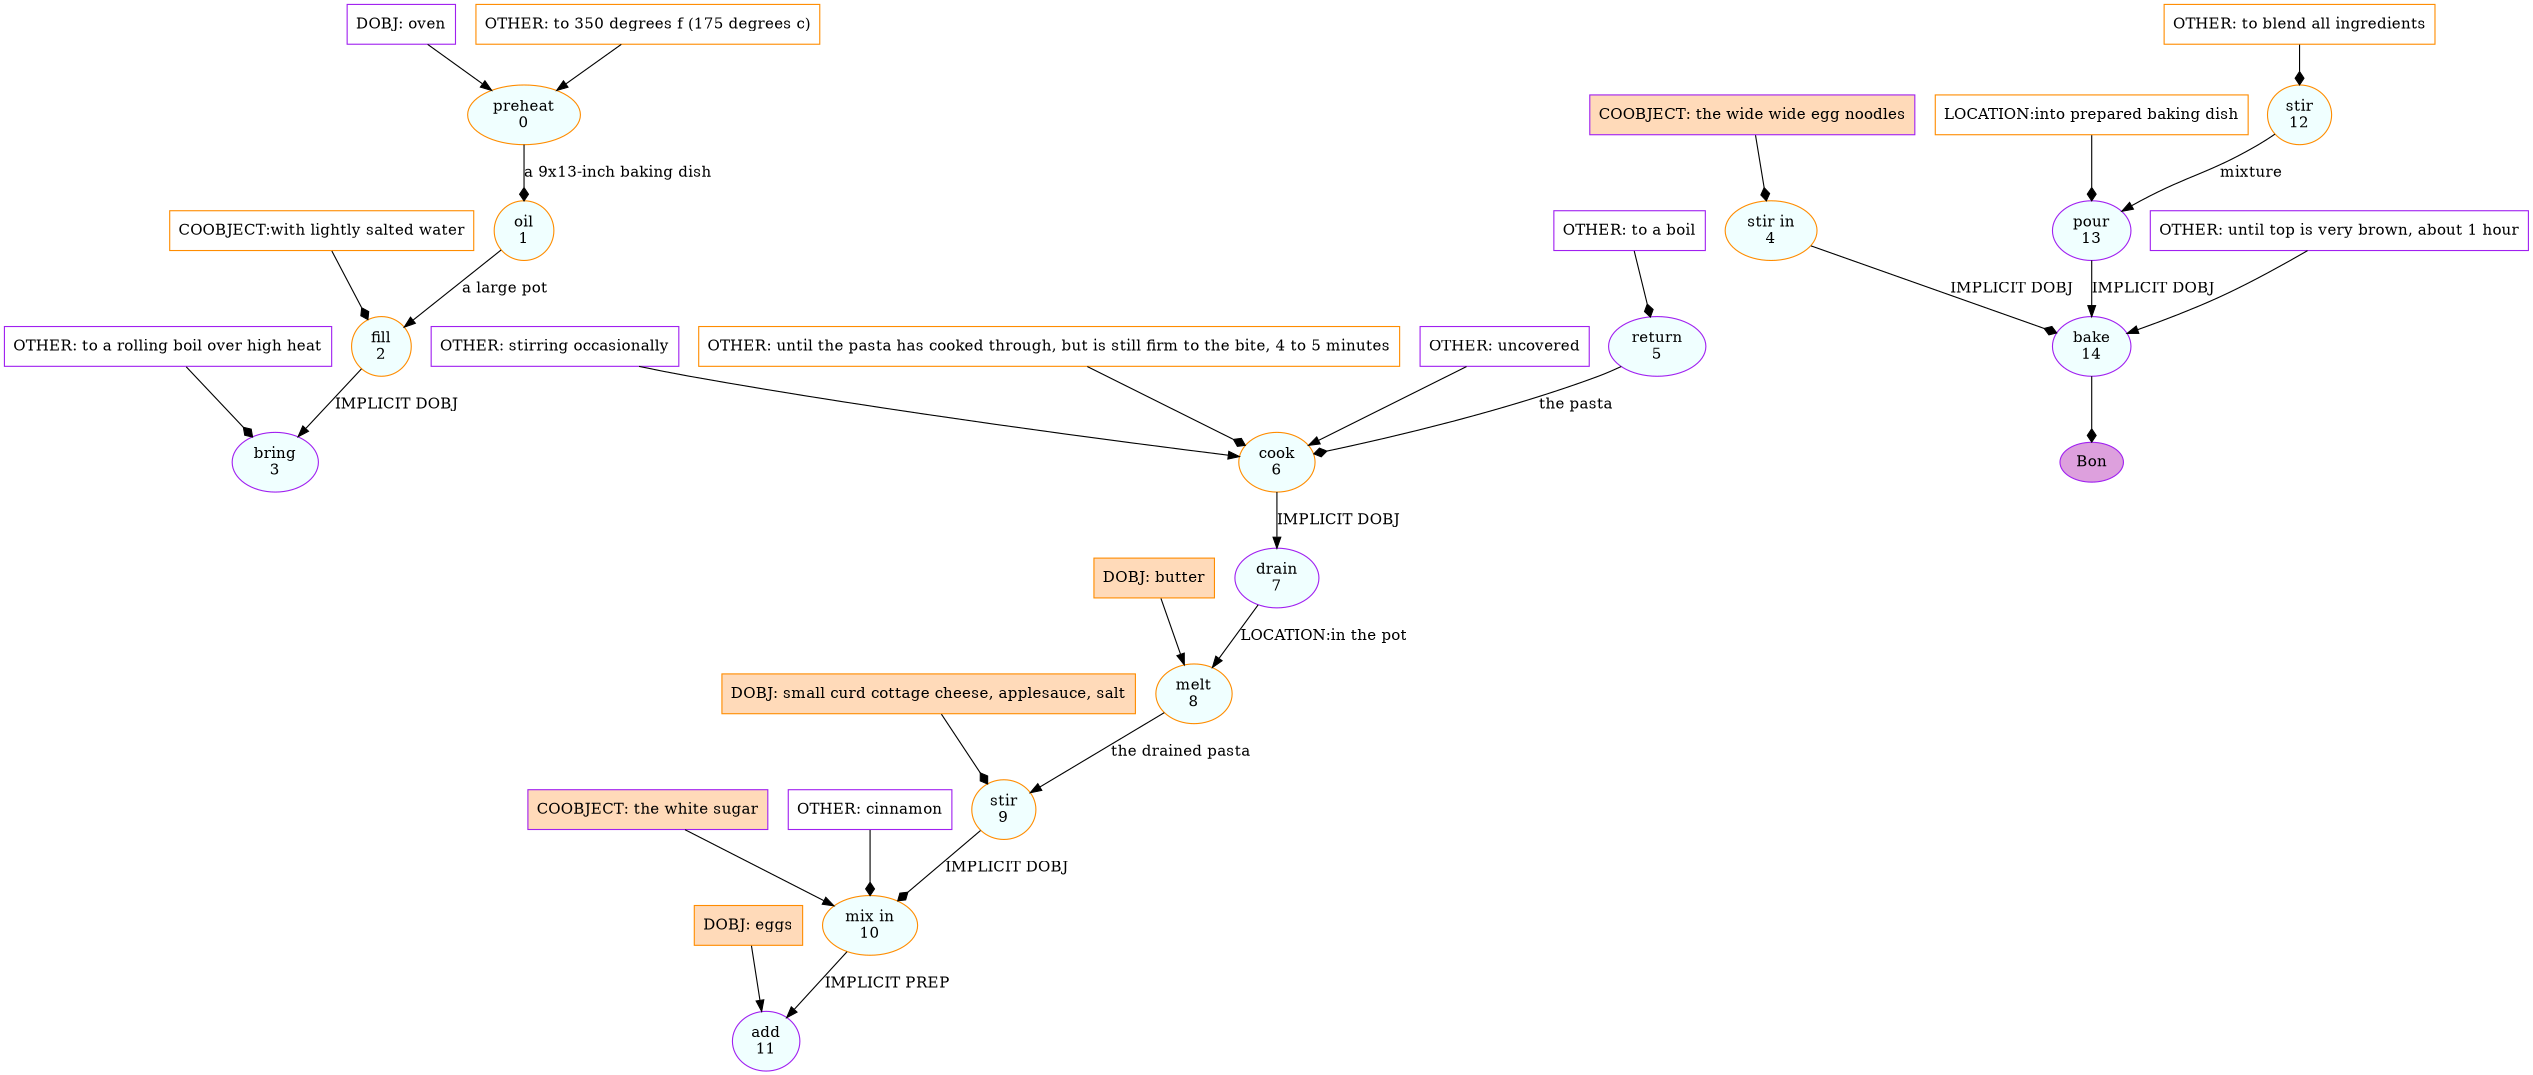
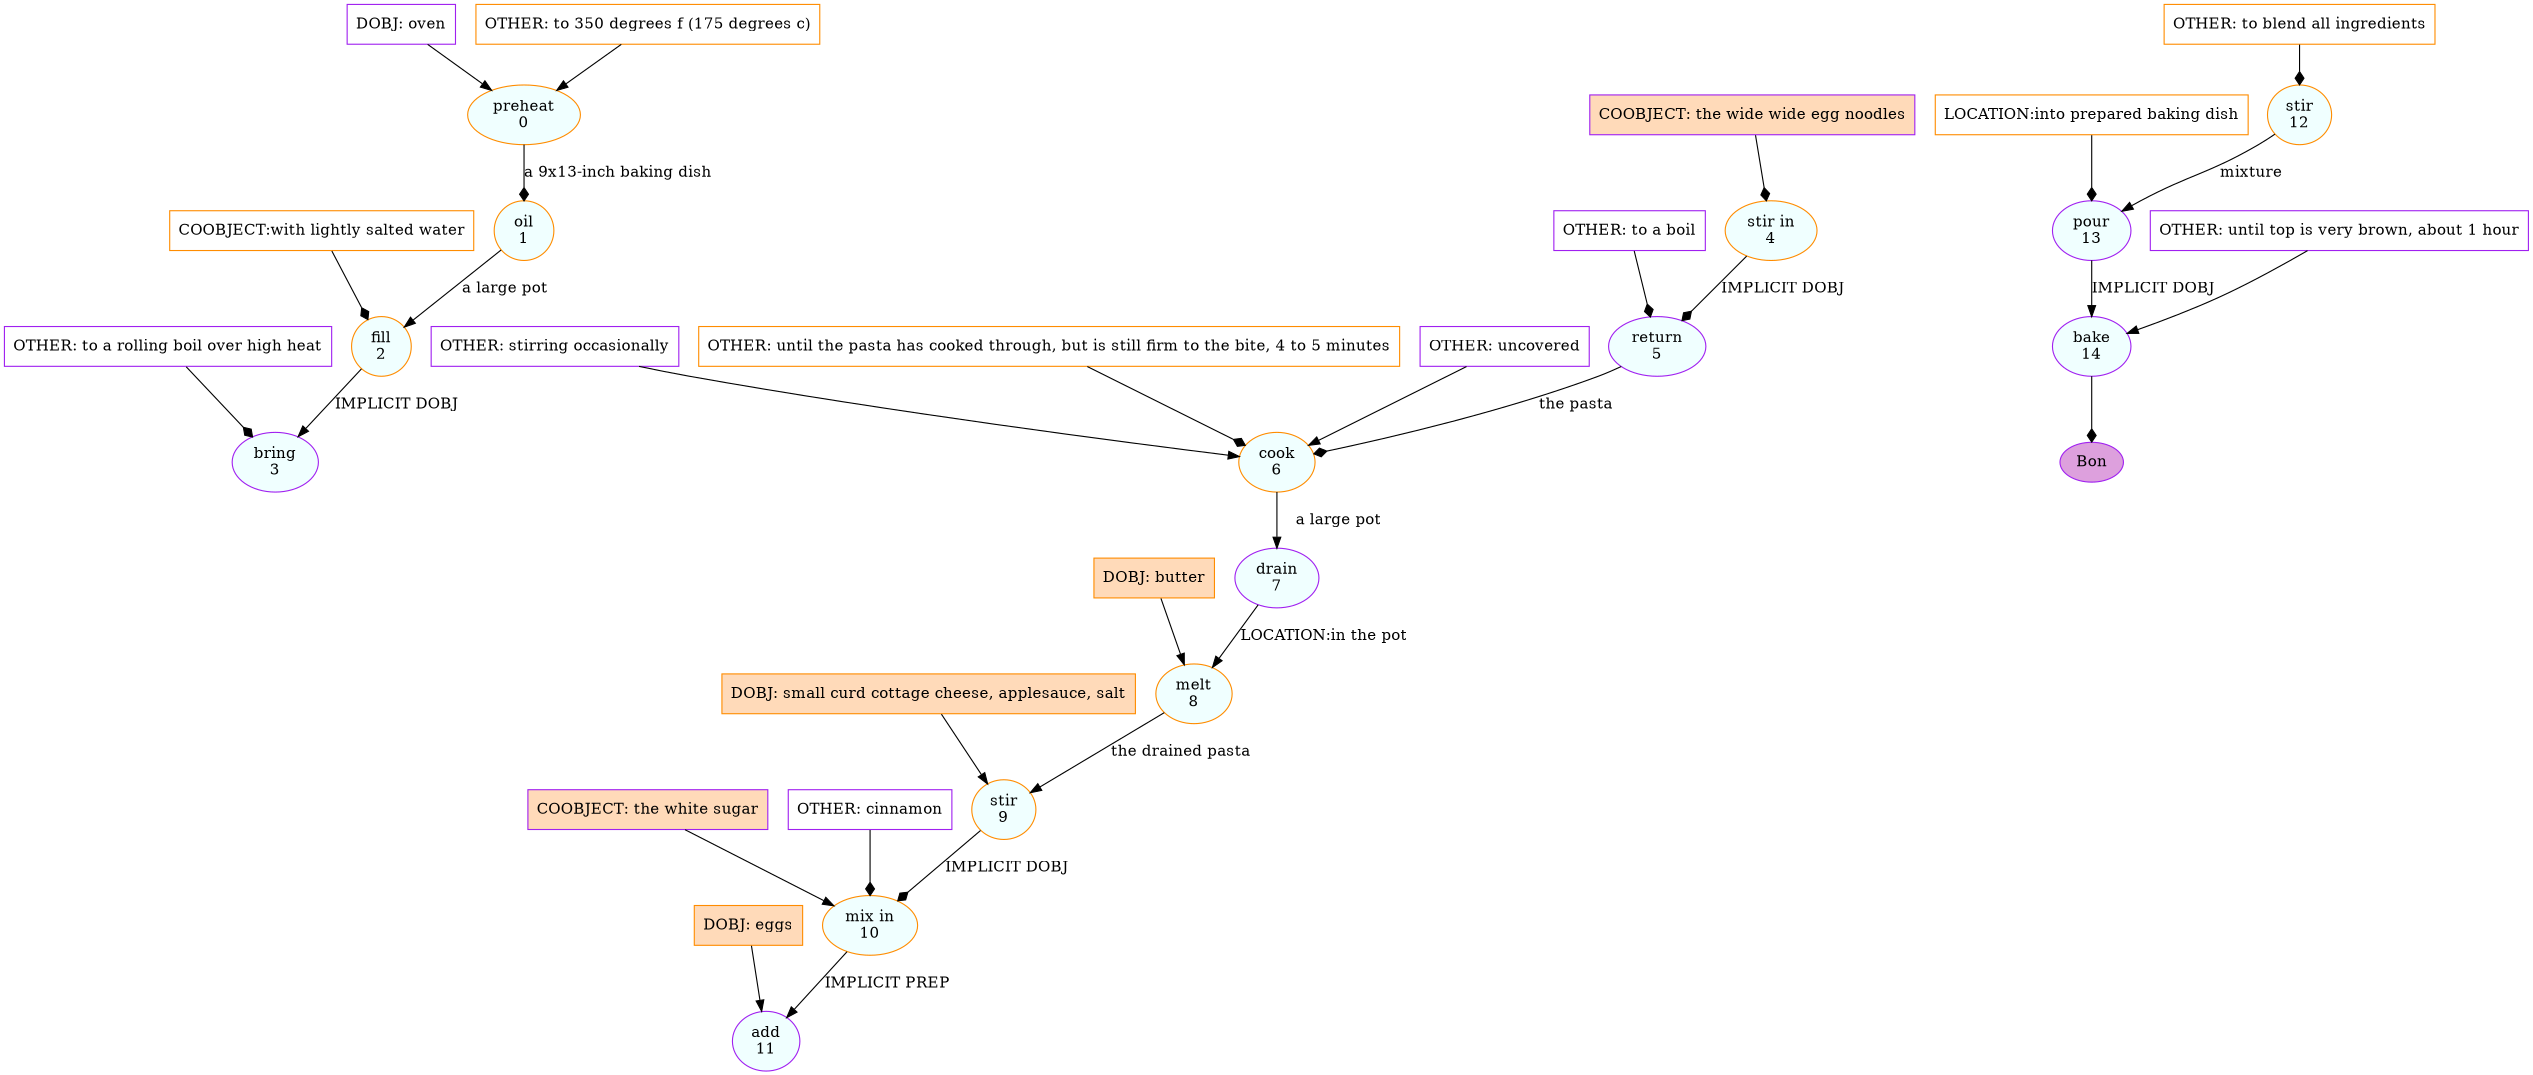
(1927, 287) -> (1719, 284)
(1339, 520) -> (1339, 520)
(961, 744) -> (961, 744)
